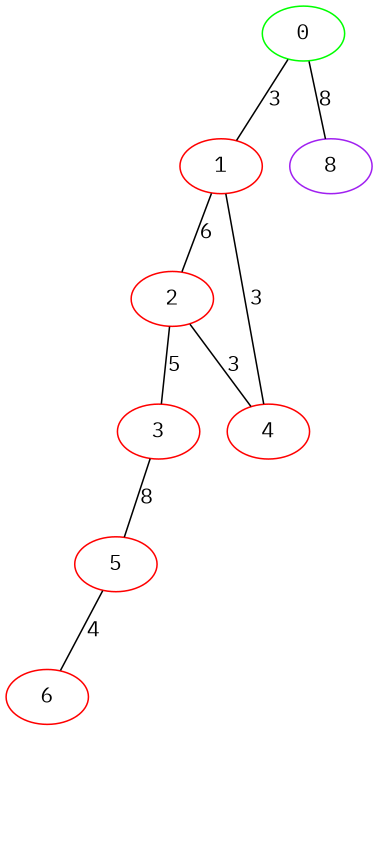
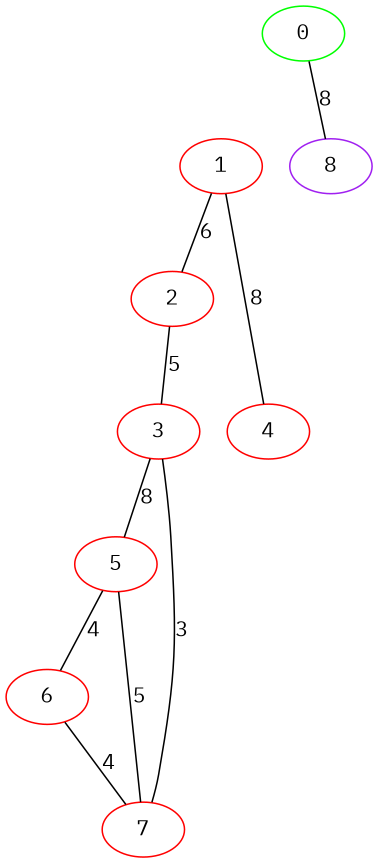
(262, 100) -> none
(257, 299) -> (257, 299)
(220, 365) -> none
none -> (143, 830)
